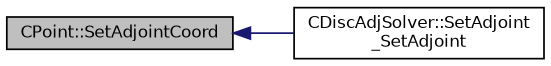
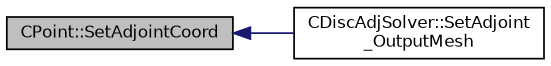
(419, 33) -> (419, 33)
